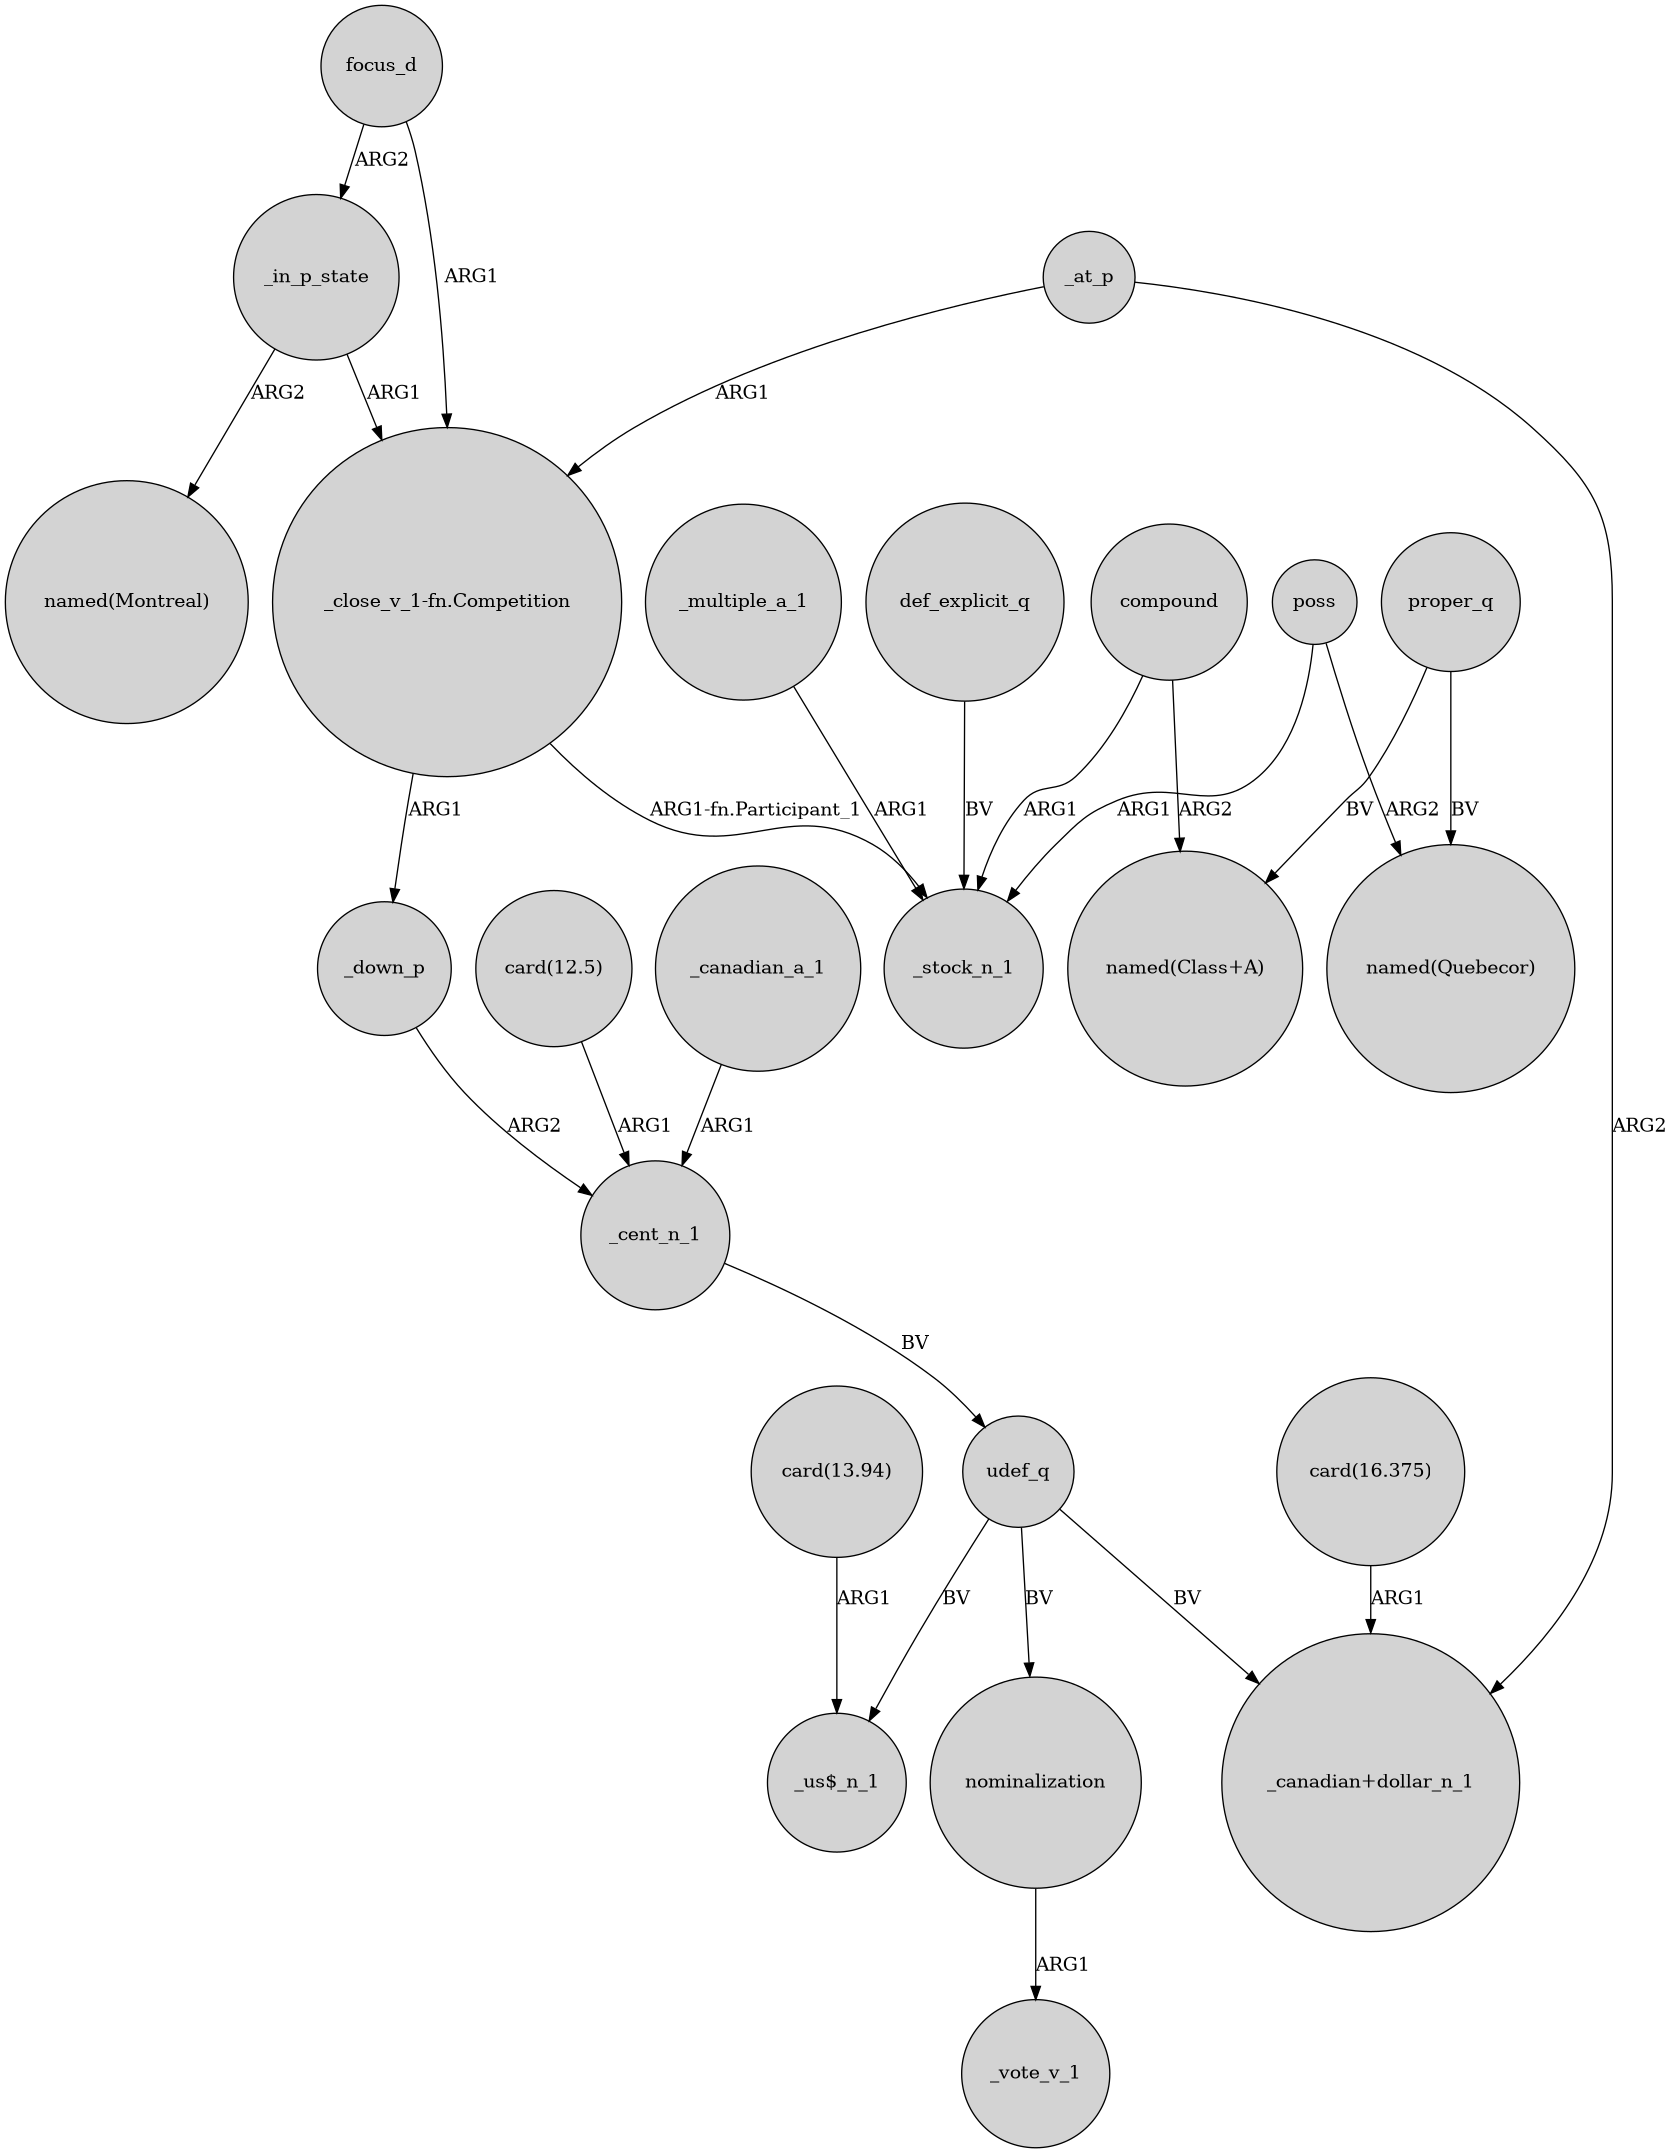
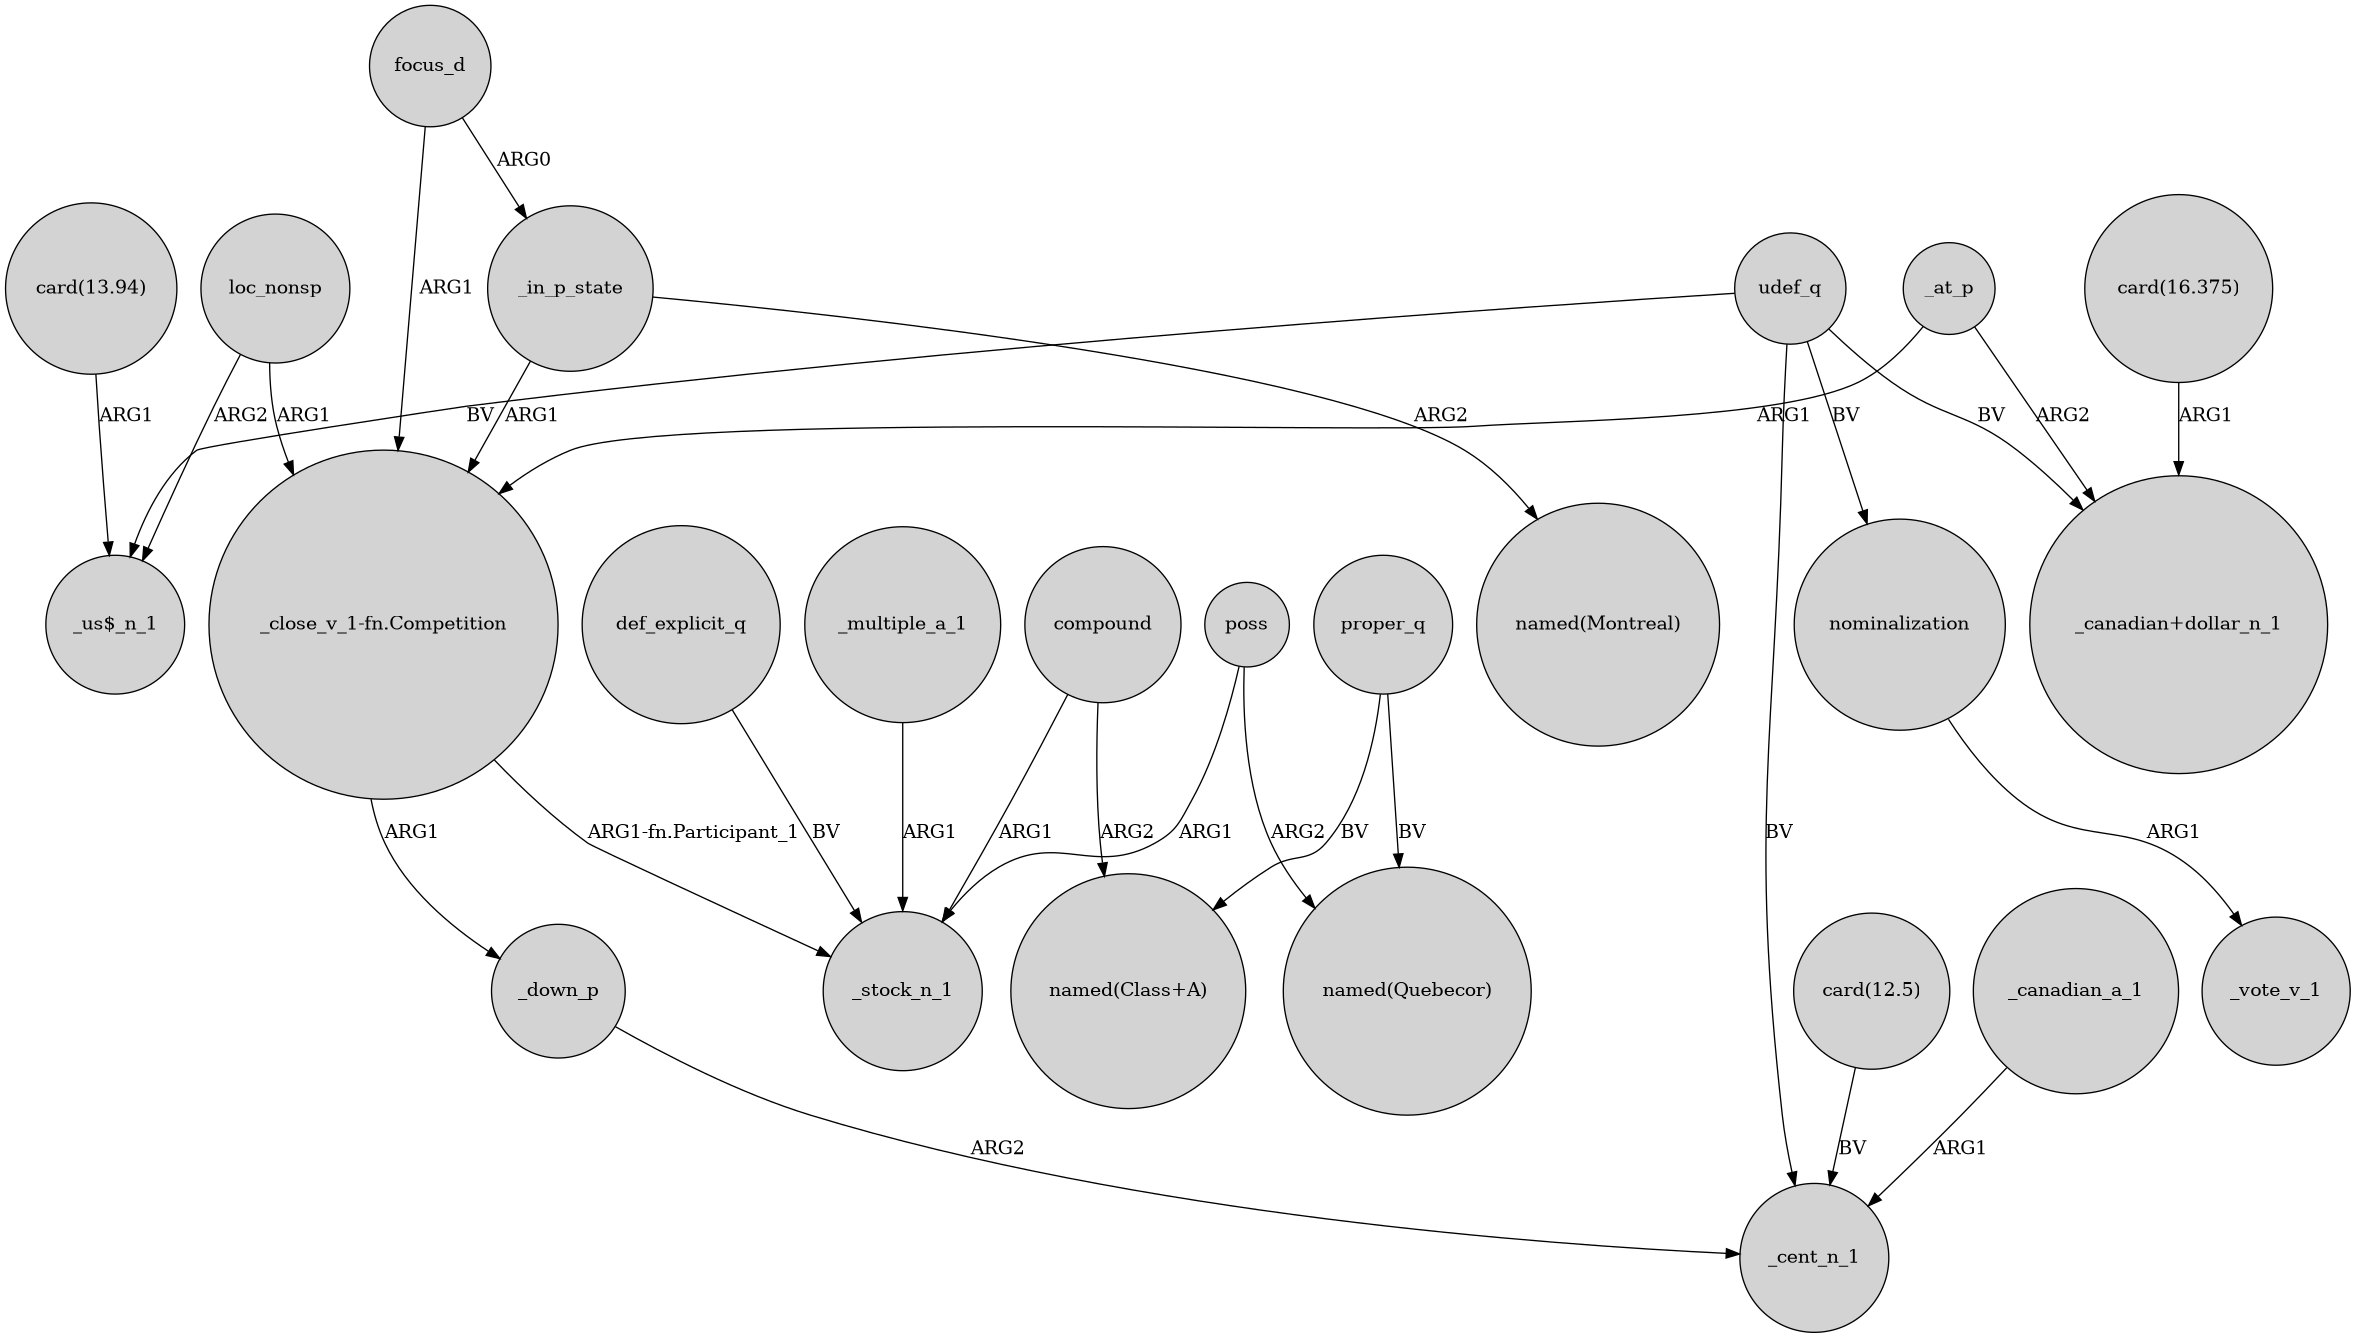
(382, 161) -> (524, 161)
none -> (275, 289)
(645, 1127) -> (1852, 1149)
(858, 1328) -> (1768, 759)
